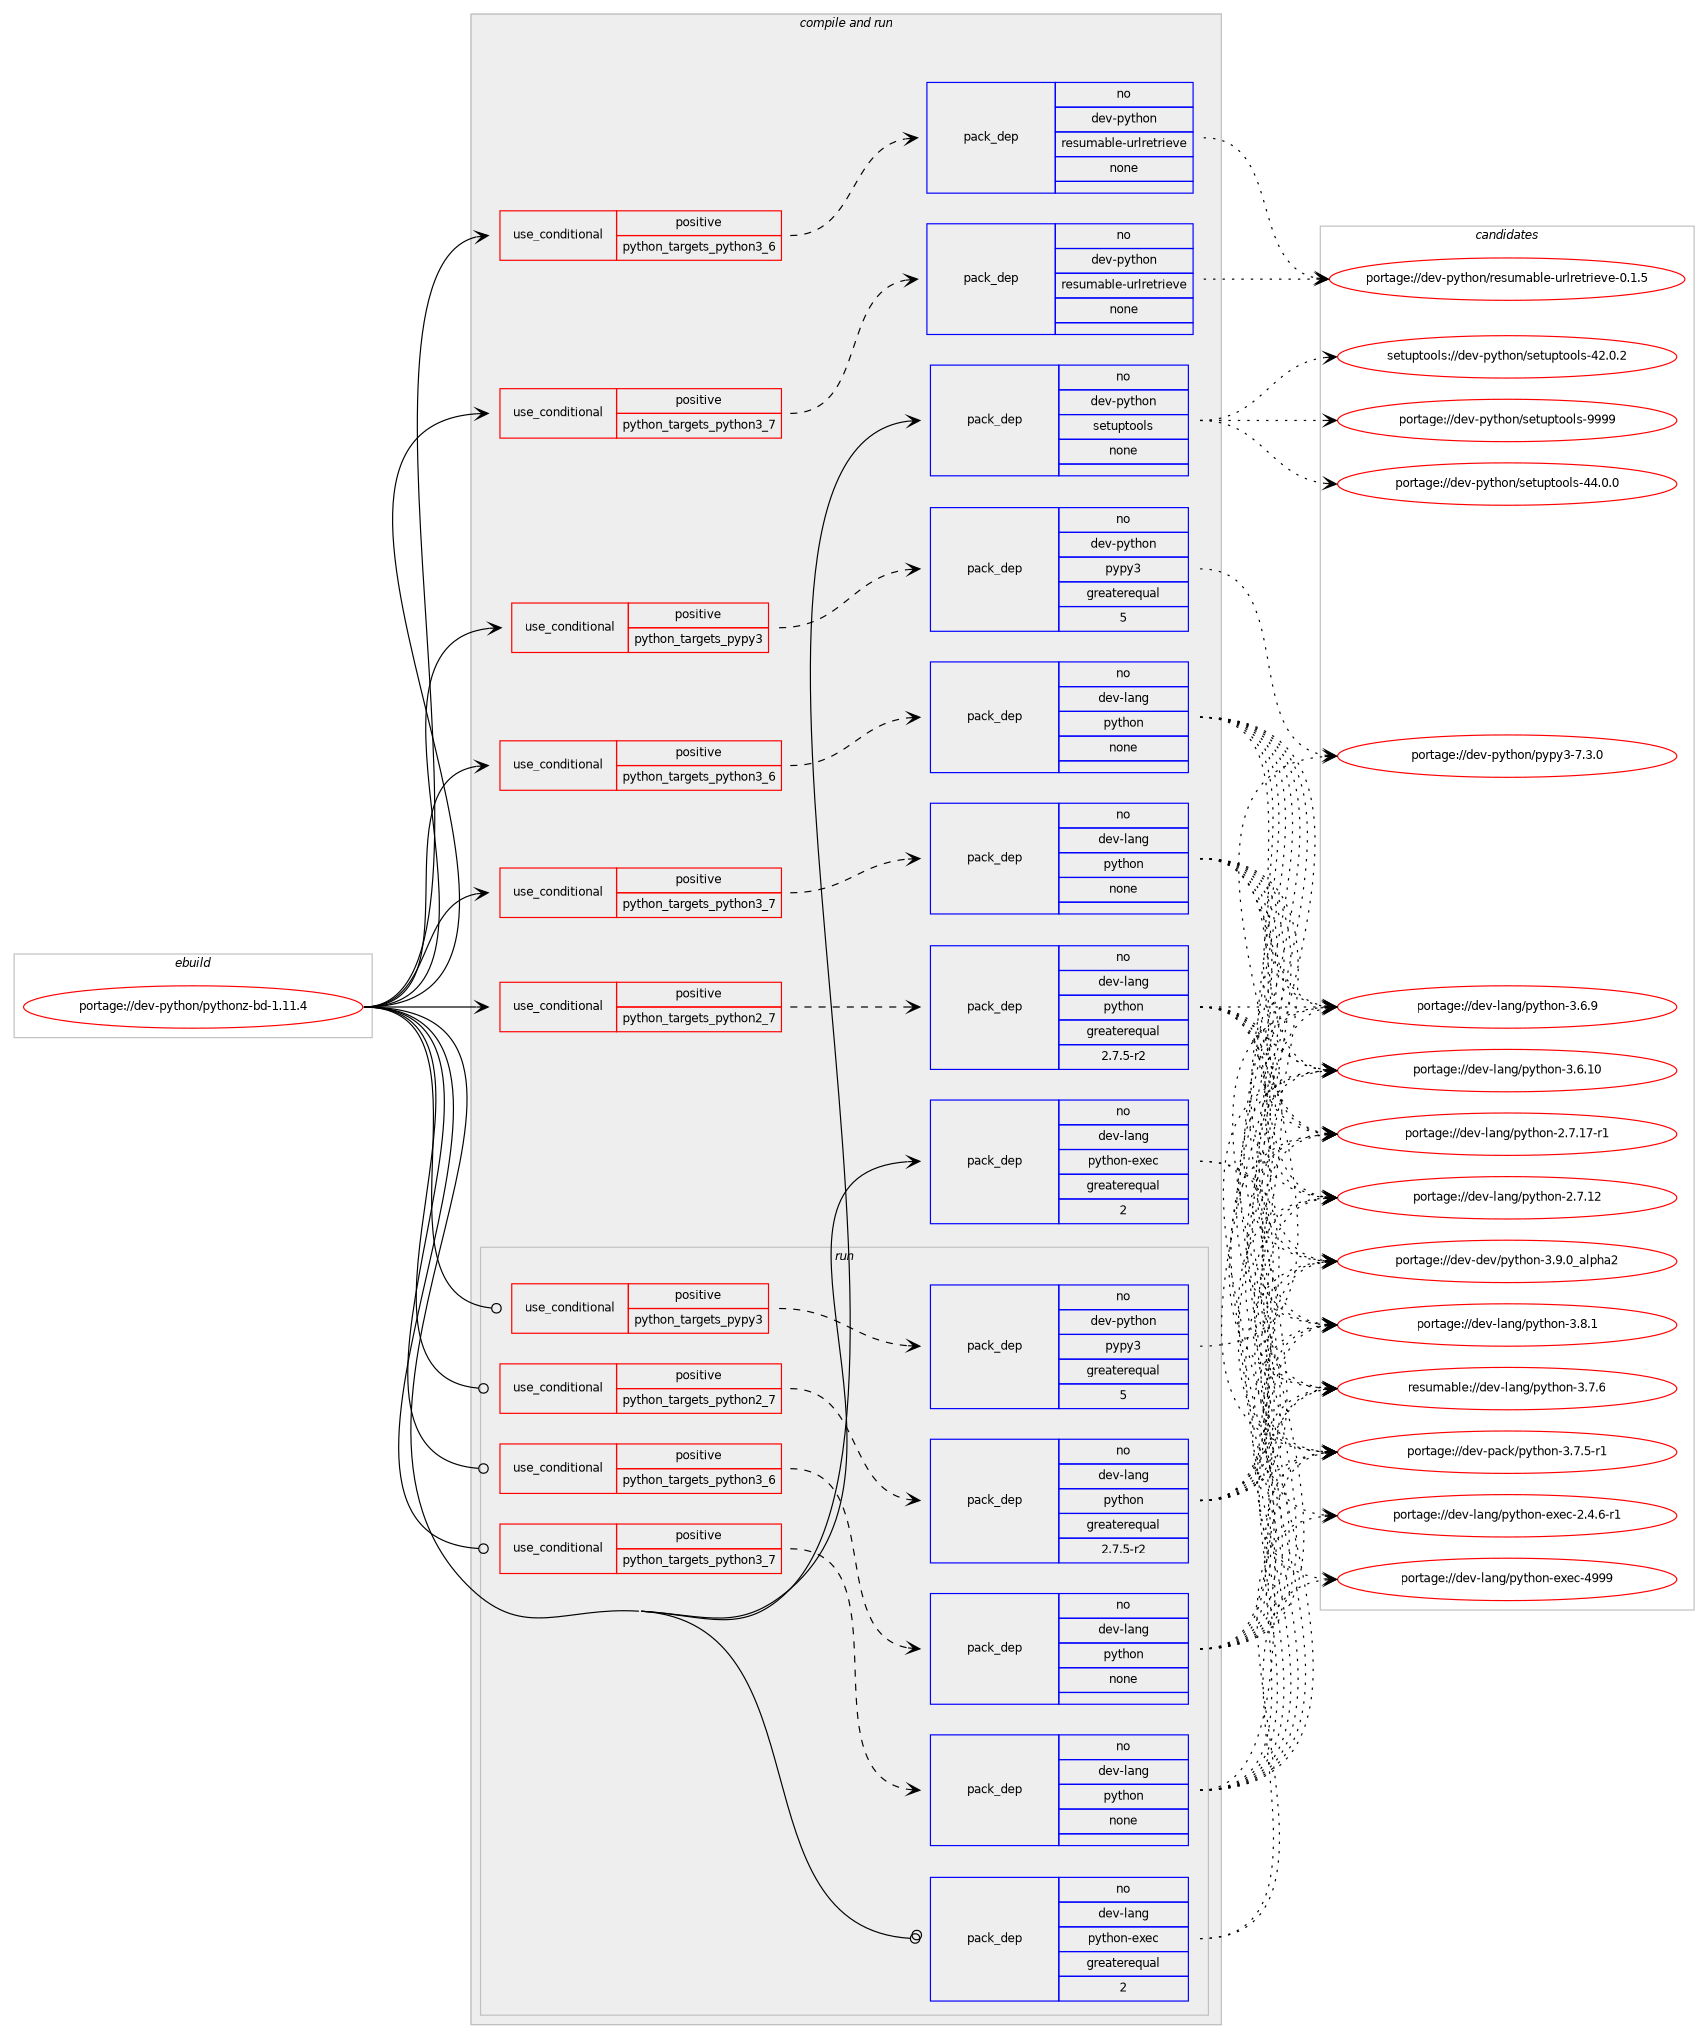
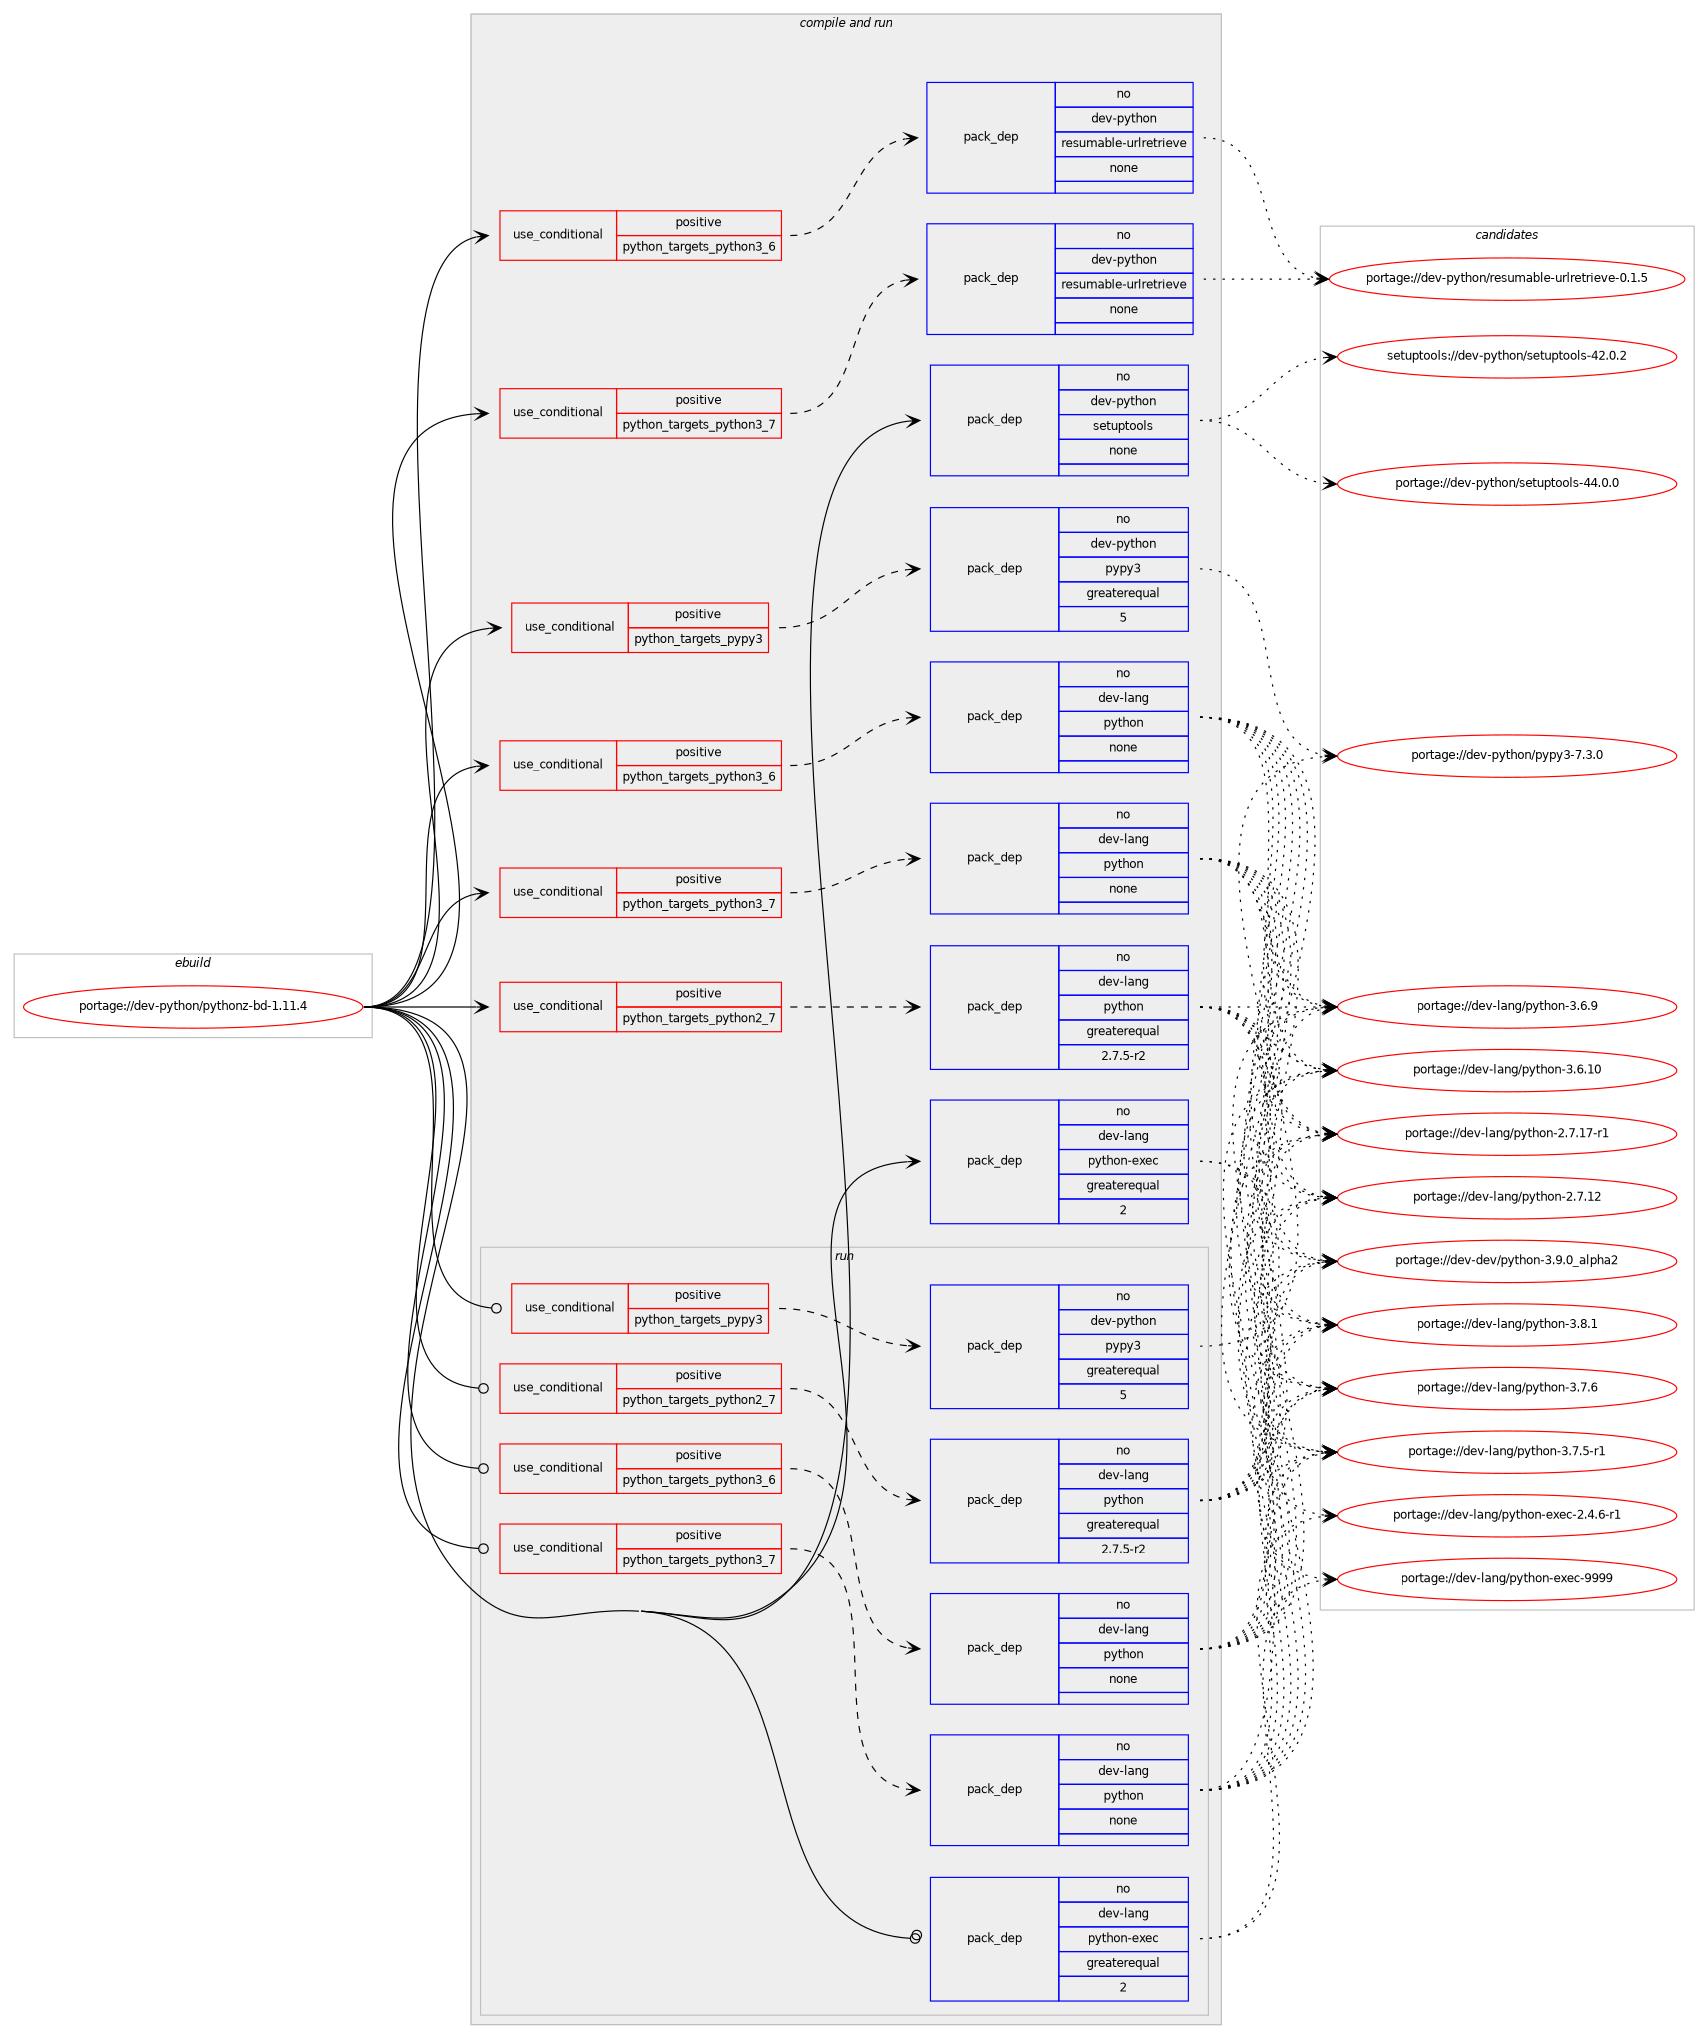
(1507, 420) -> none
(1507, 1389) -> (1507, 1389)
(1507, 1452) -> (1507, 1452)
(1507, 1579) -> (1507, 1579)
